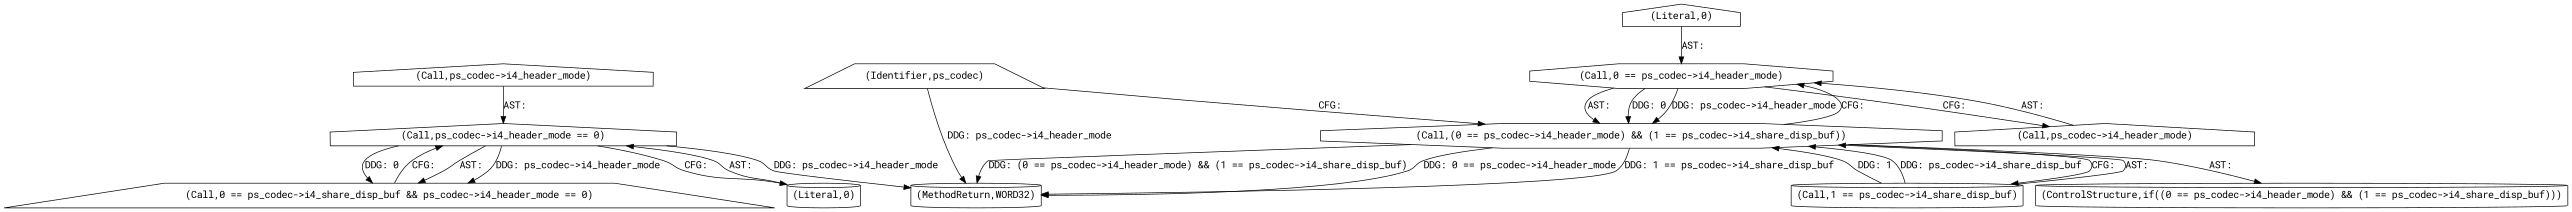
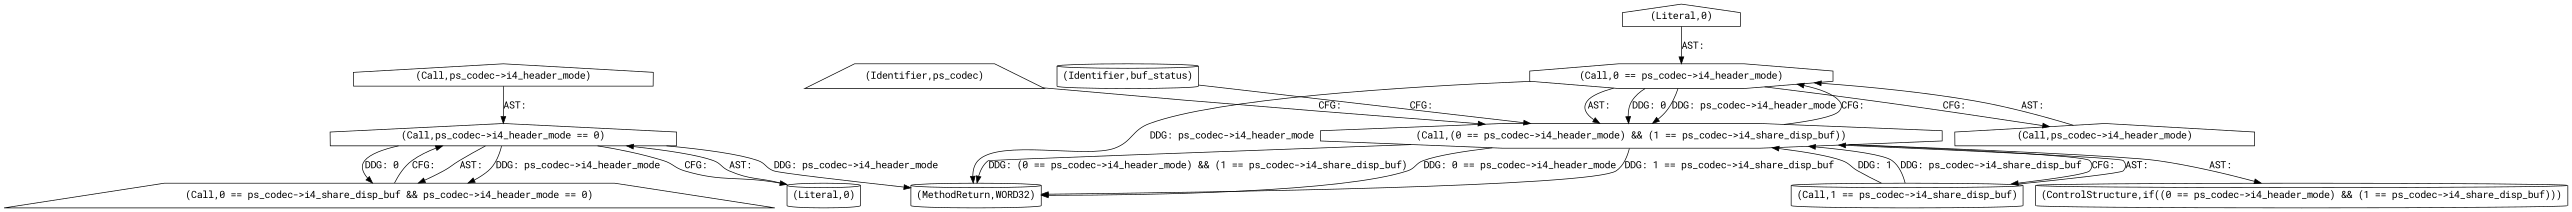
none -> (1128, 76)
(941, 134) -> (1269, 100)
